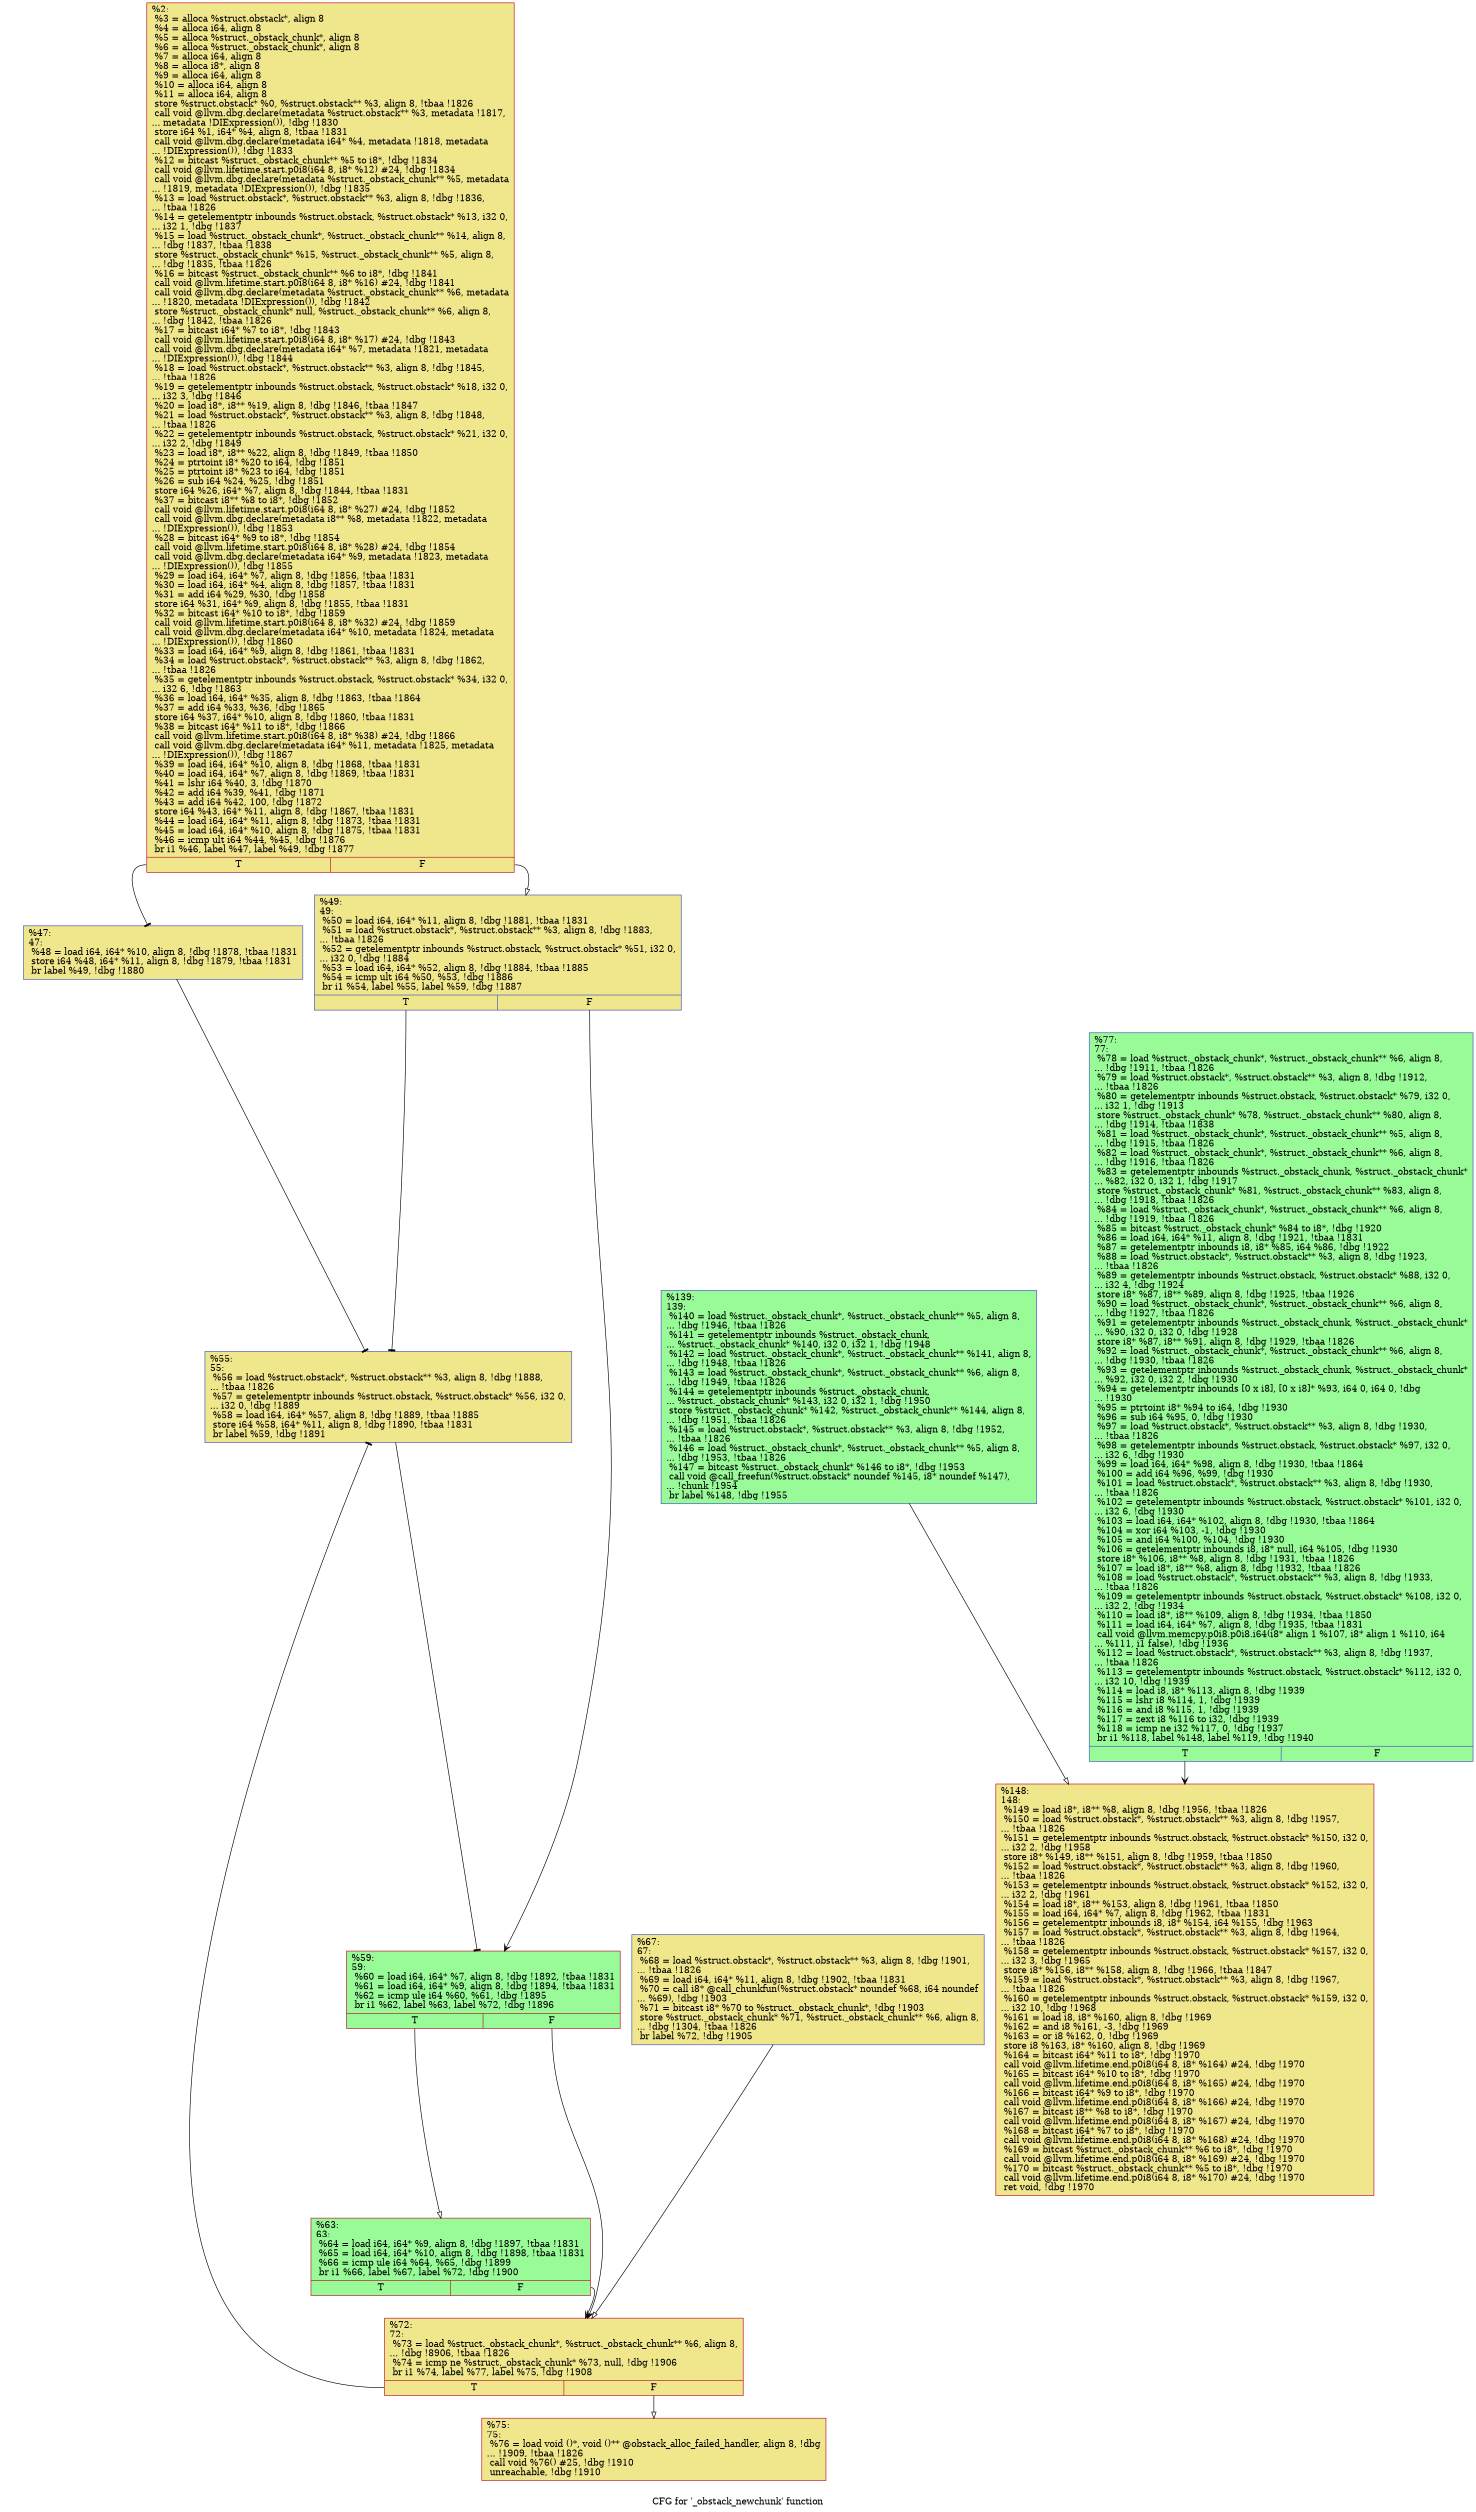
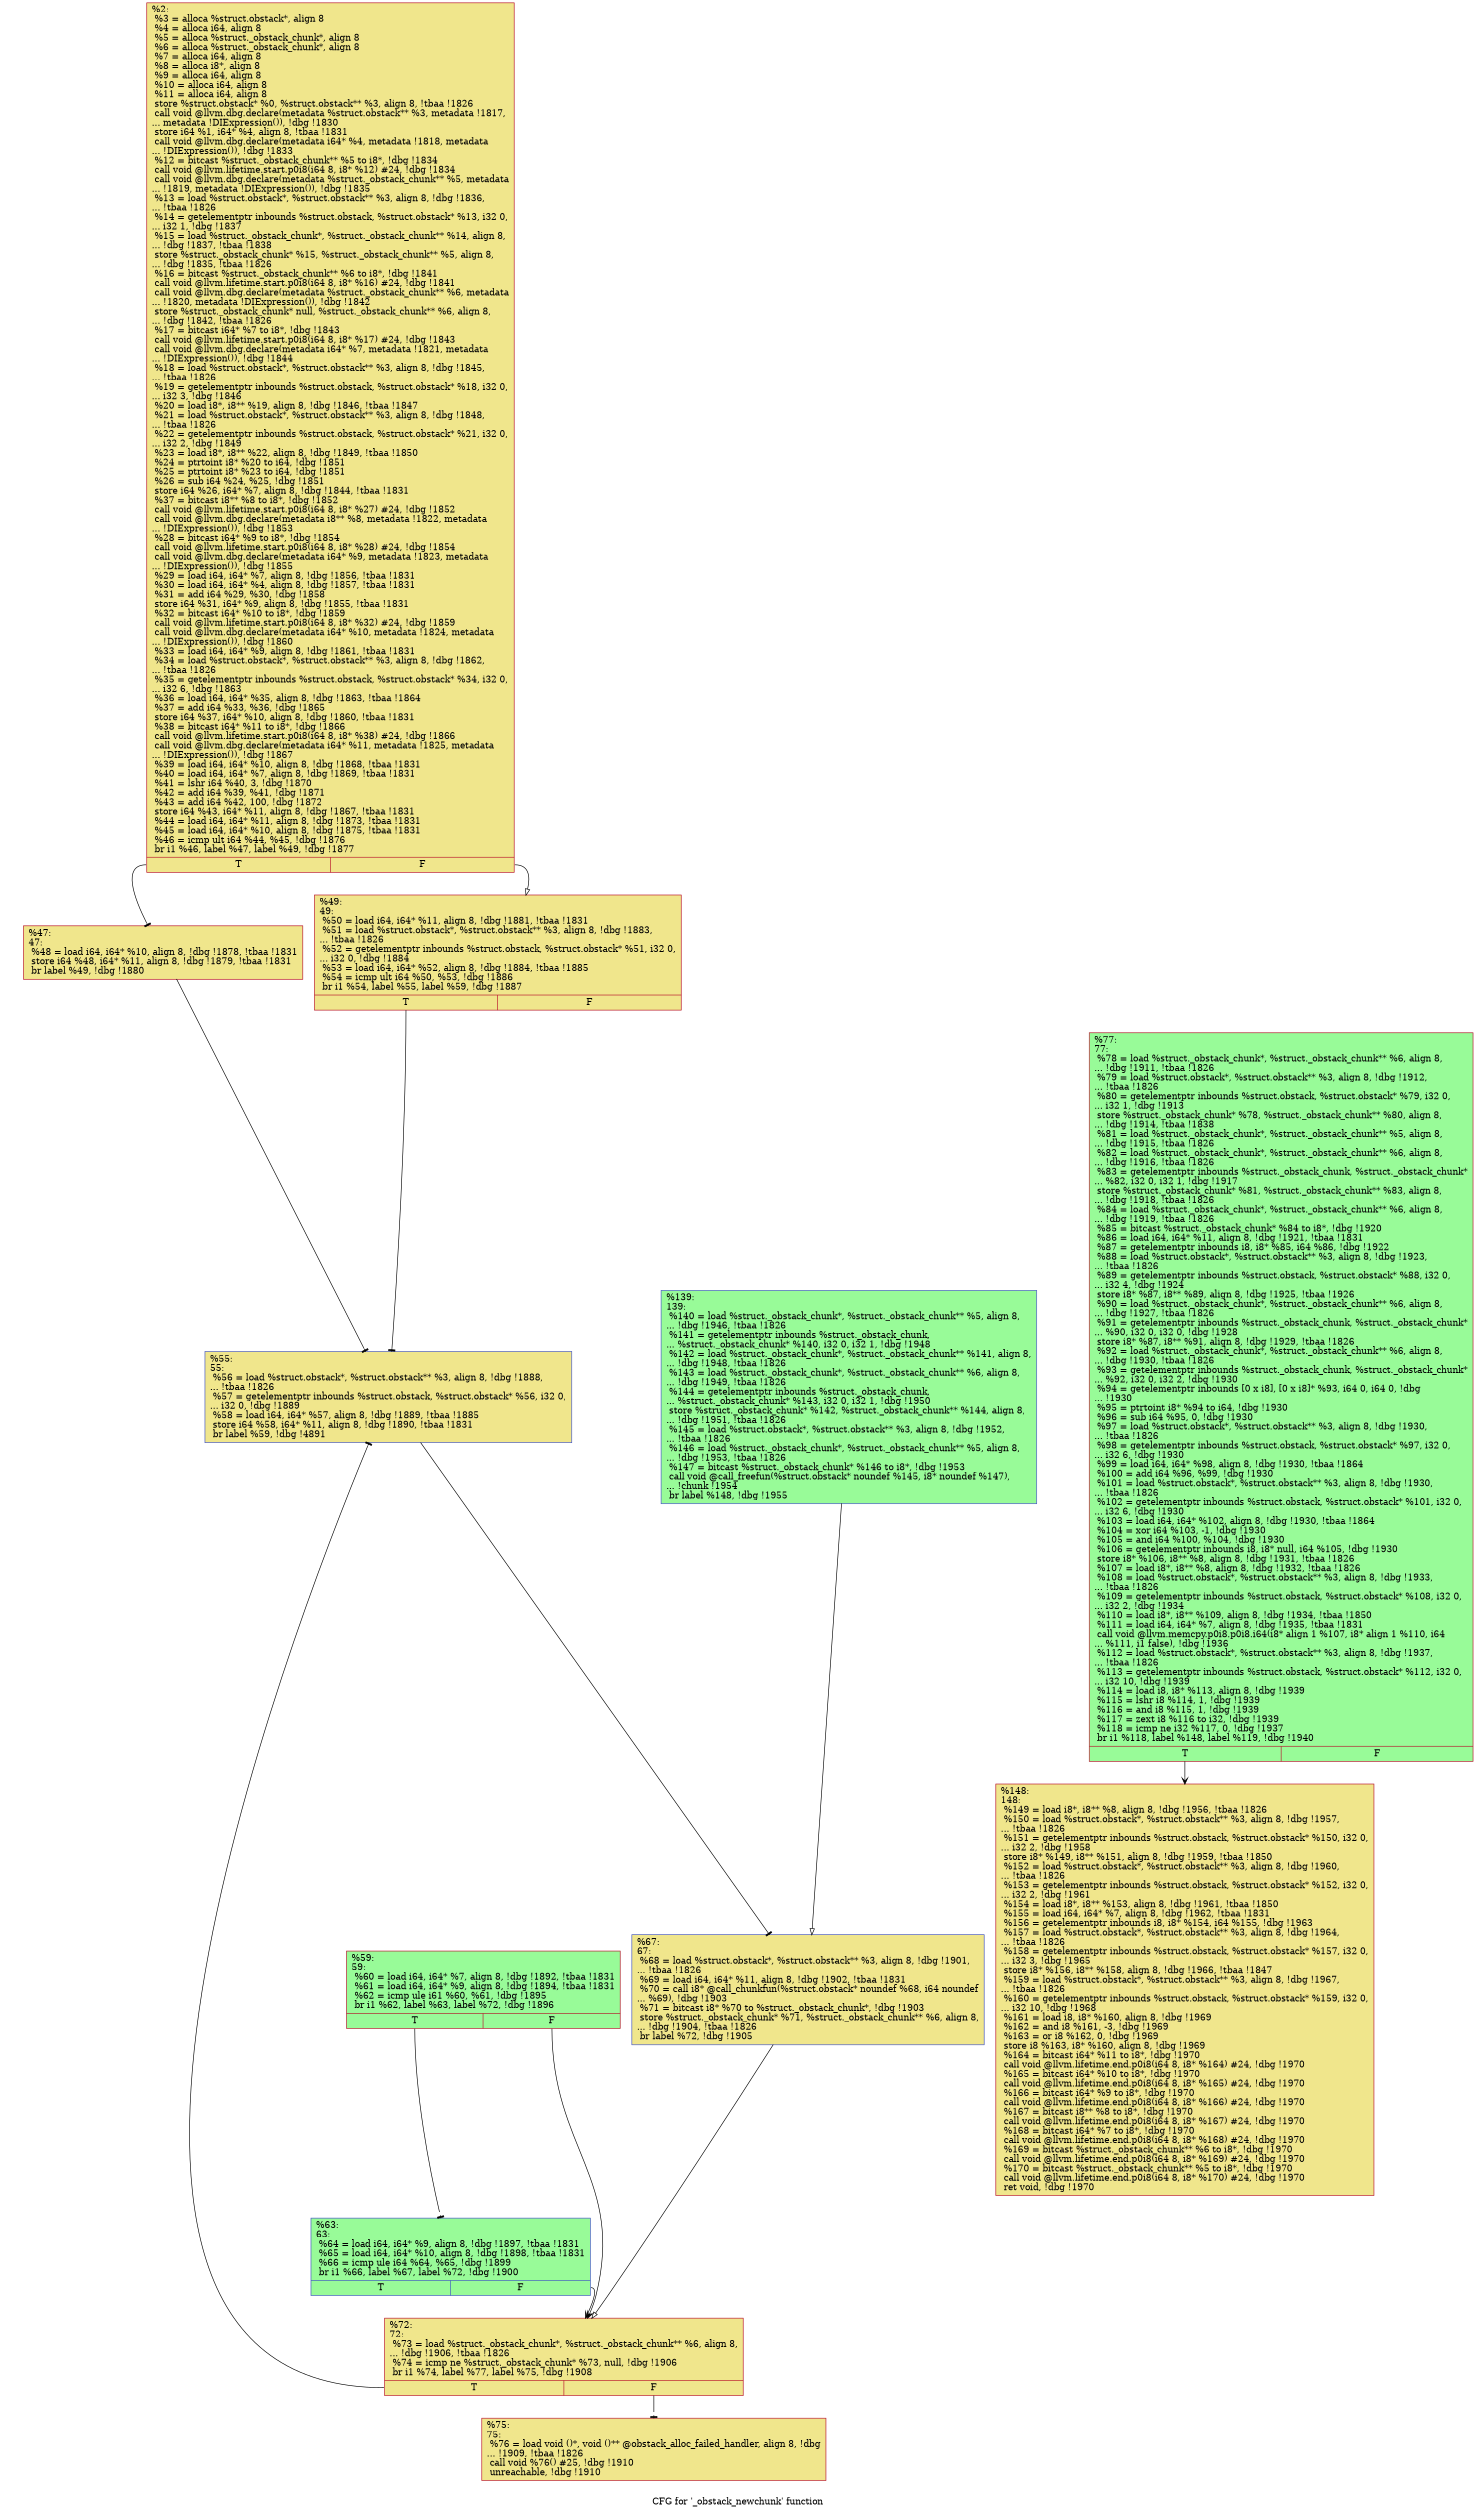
(163, 953) -> (163, 953)
(498, 953) -> (498, 953)
(1281, 1397) -> (1281, 1397)
(268, 1434) -> (268, 1434)
(611, 1485) -> none
(987, 1641) -> (827, 1716)
(436, 1695) -> (594, 1687)
(449, 1996) -> (449, 1996)
(697, 2027) -> (697, 2027)
(422, 2121) -> (422, 2121)
(451, 2257) -> (451, 2257)
(450, 2354) -> (450, 2354)
(654, 2404) -> (654, 2404)
